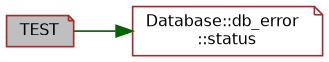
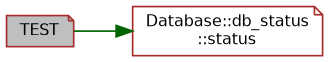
(228, 31) -> (228, 31)
